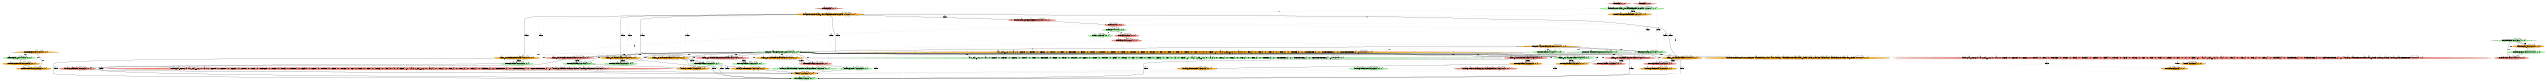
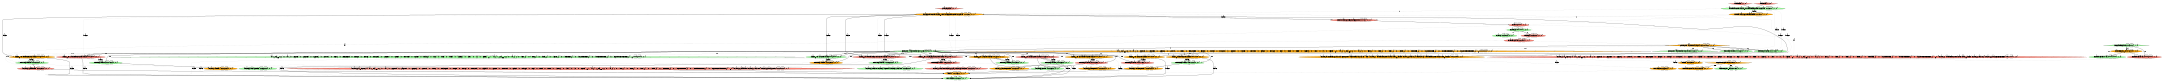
(2519, 55) -> (2135, 54)
(21, 64) -> none
(1526, 64) -> (1057, 63)
